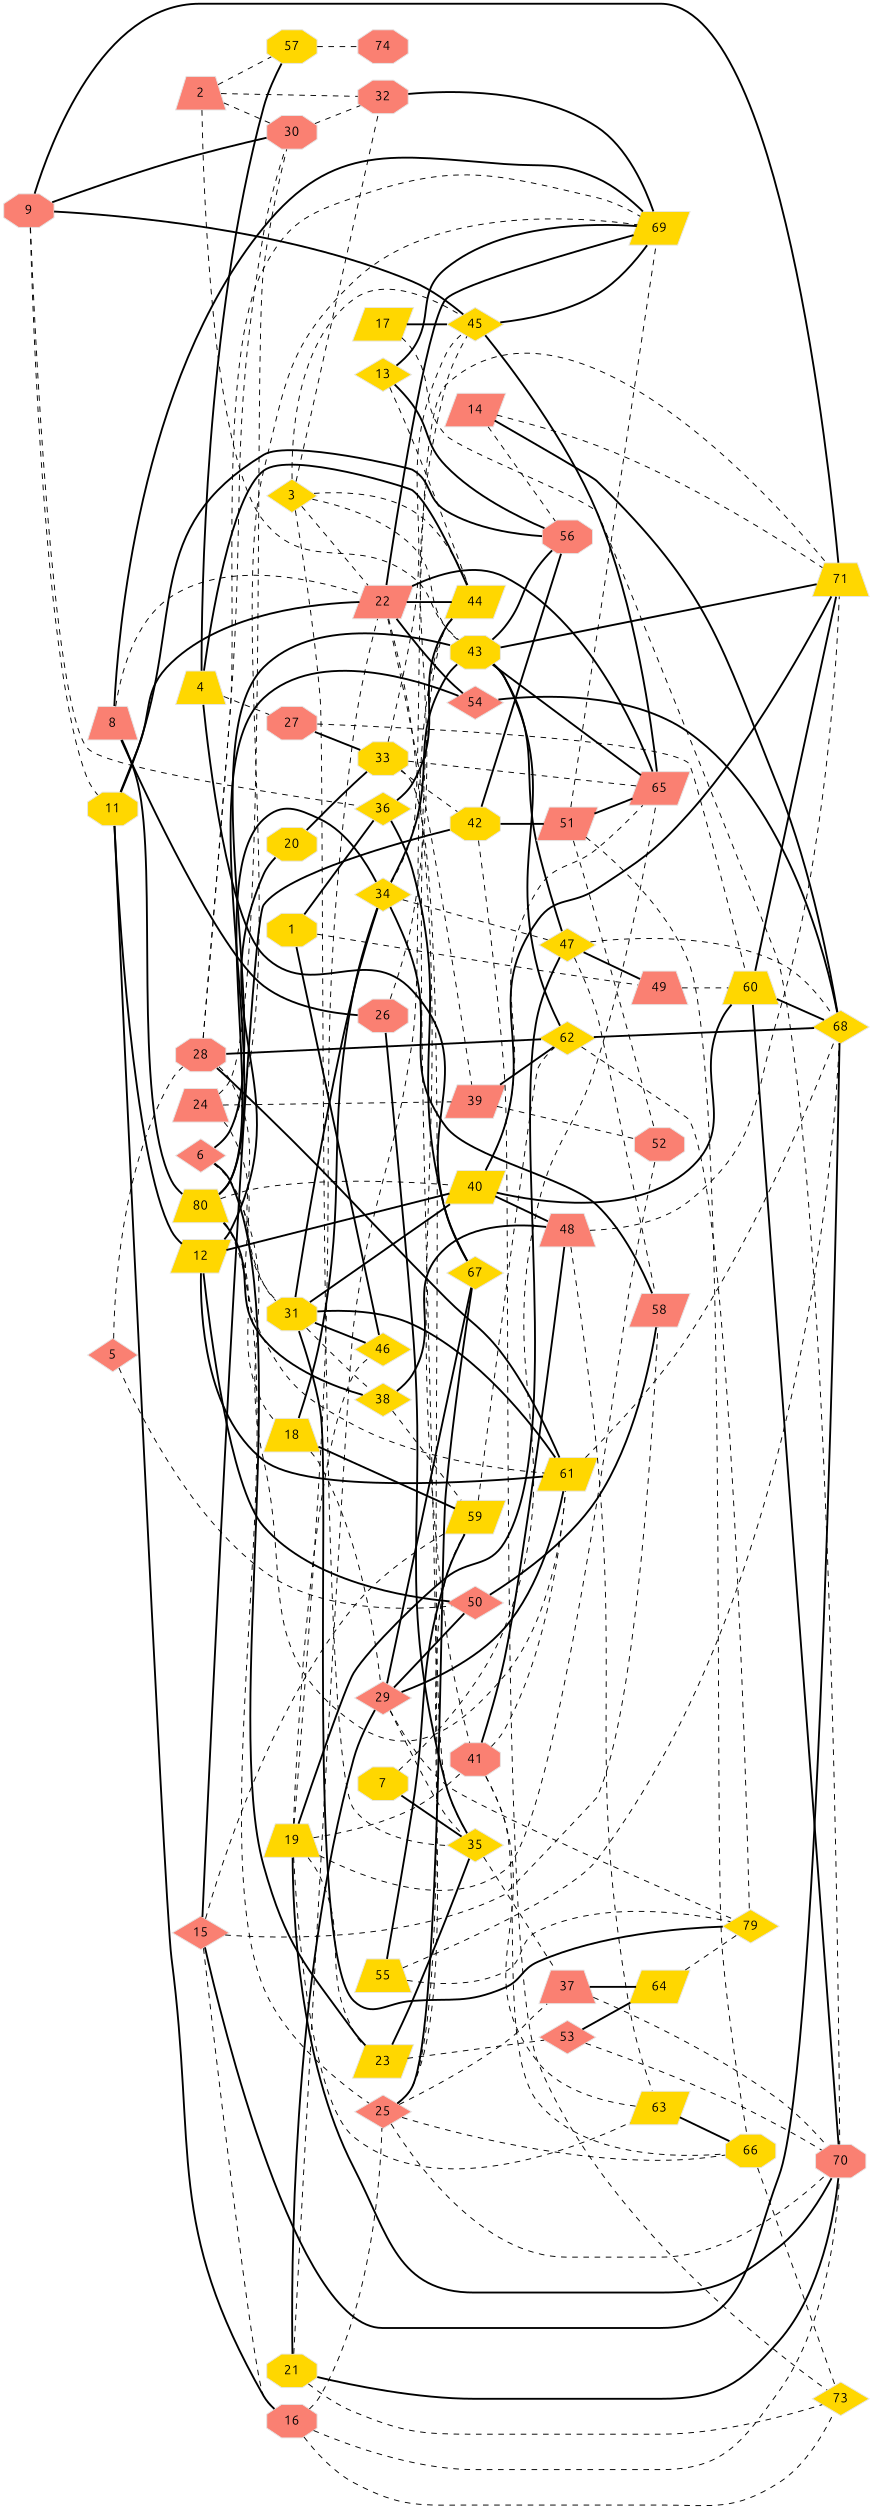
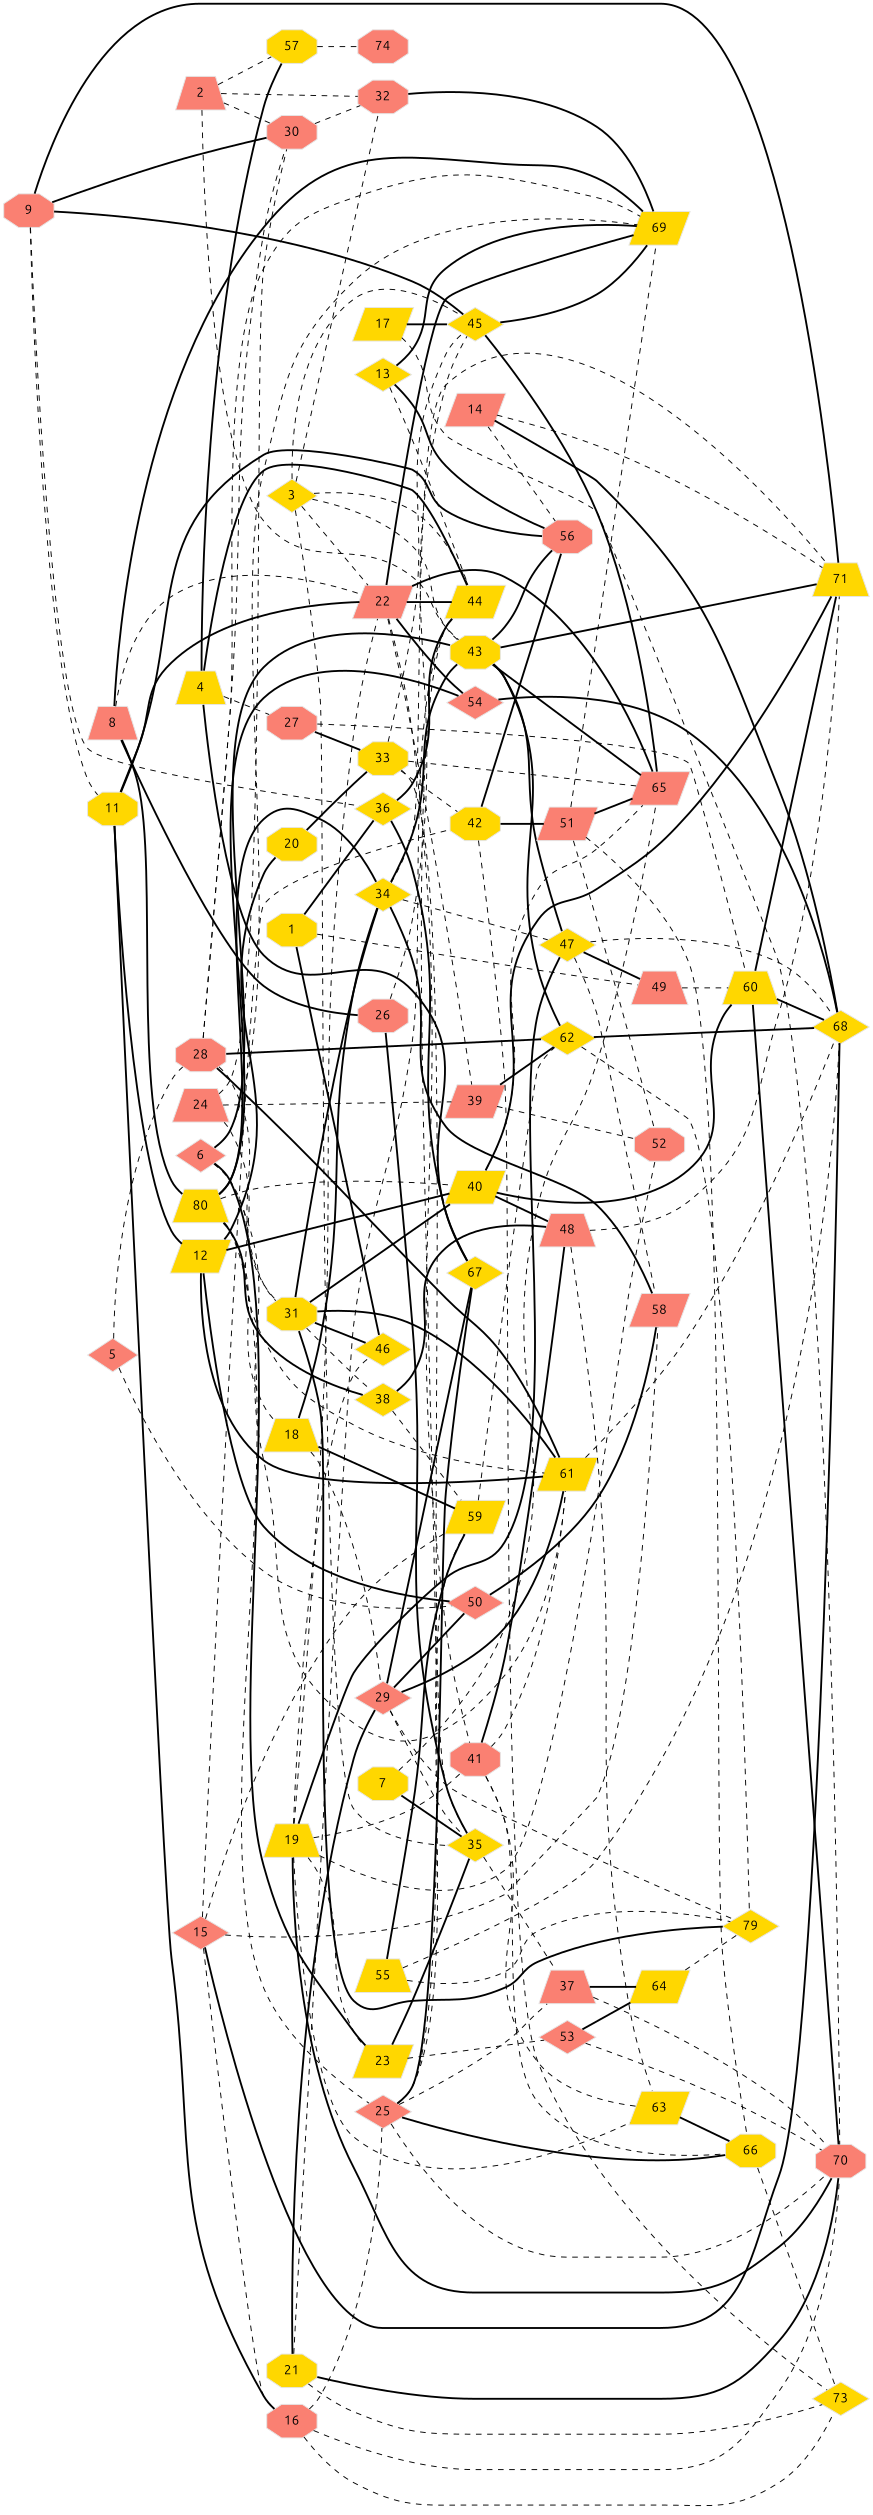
(233, 1309) -> (233, 1309)
(570, 2154) -> (570, 2154)
